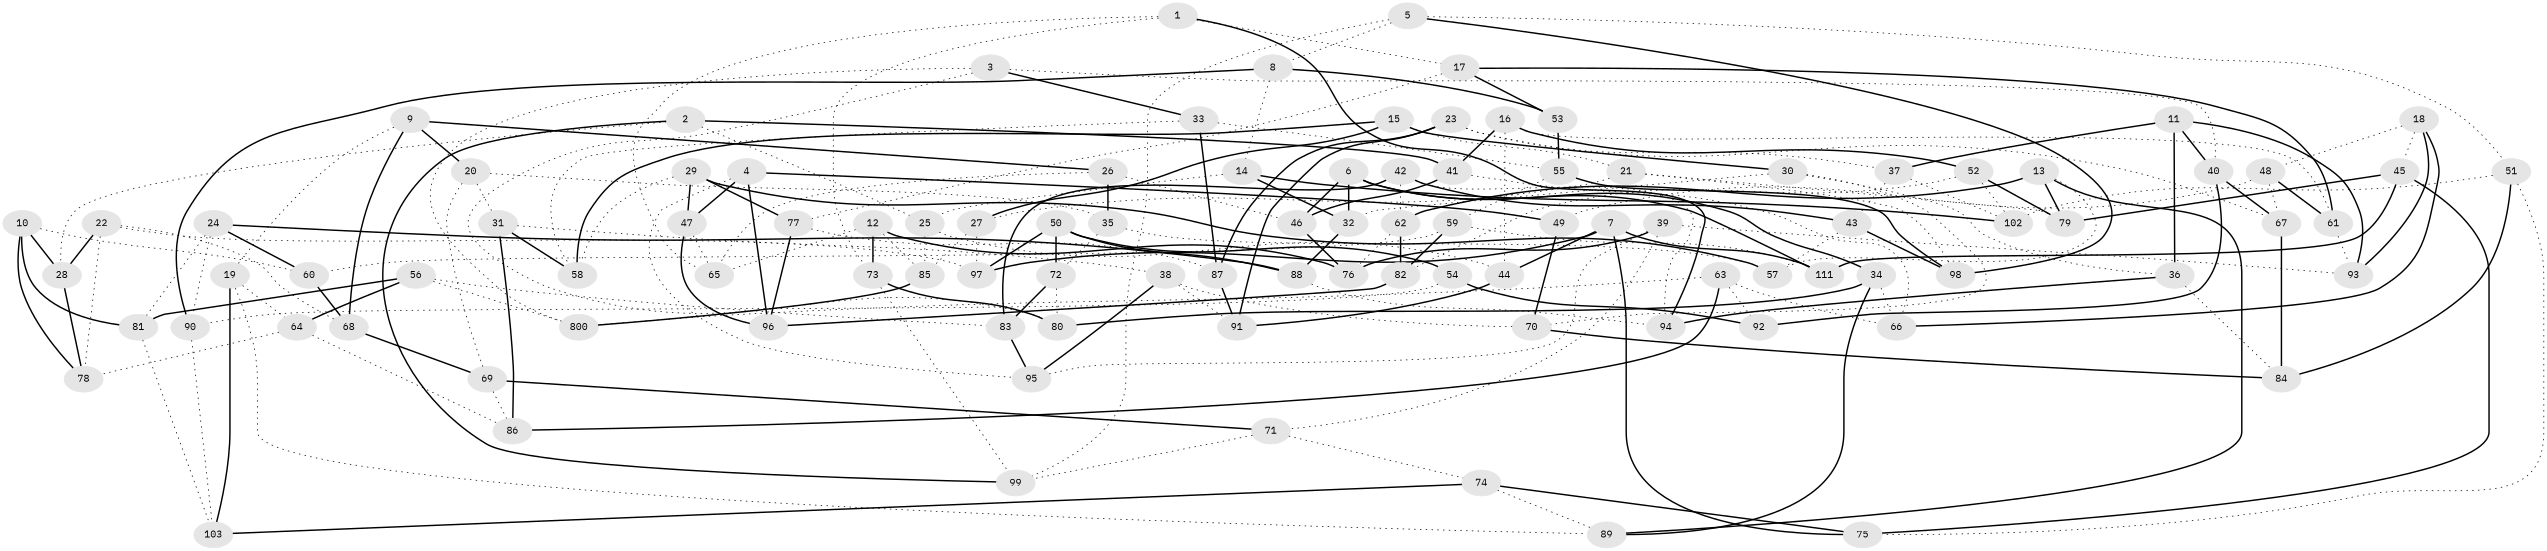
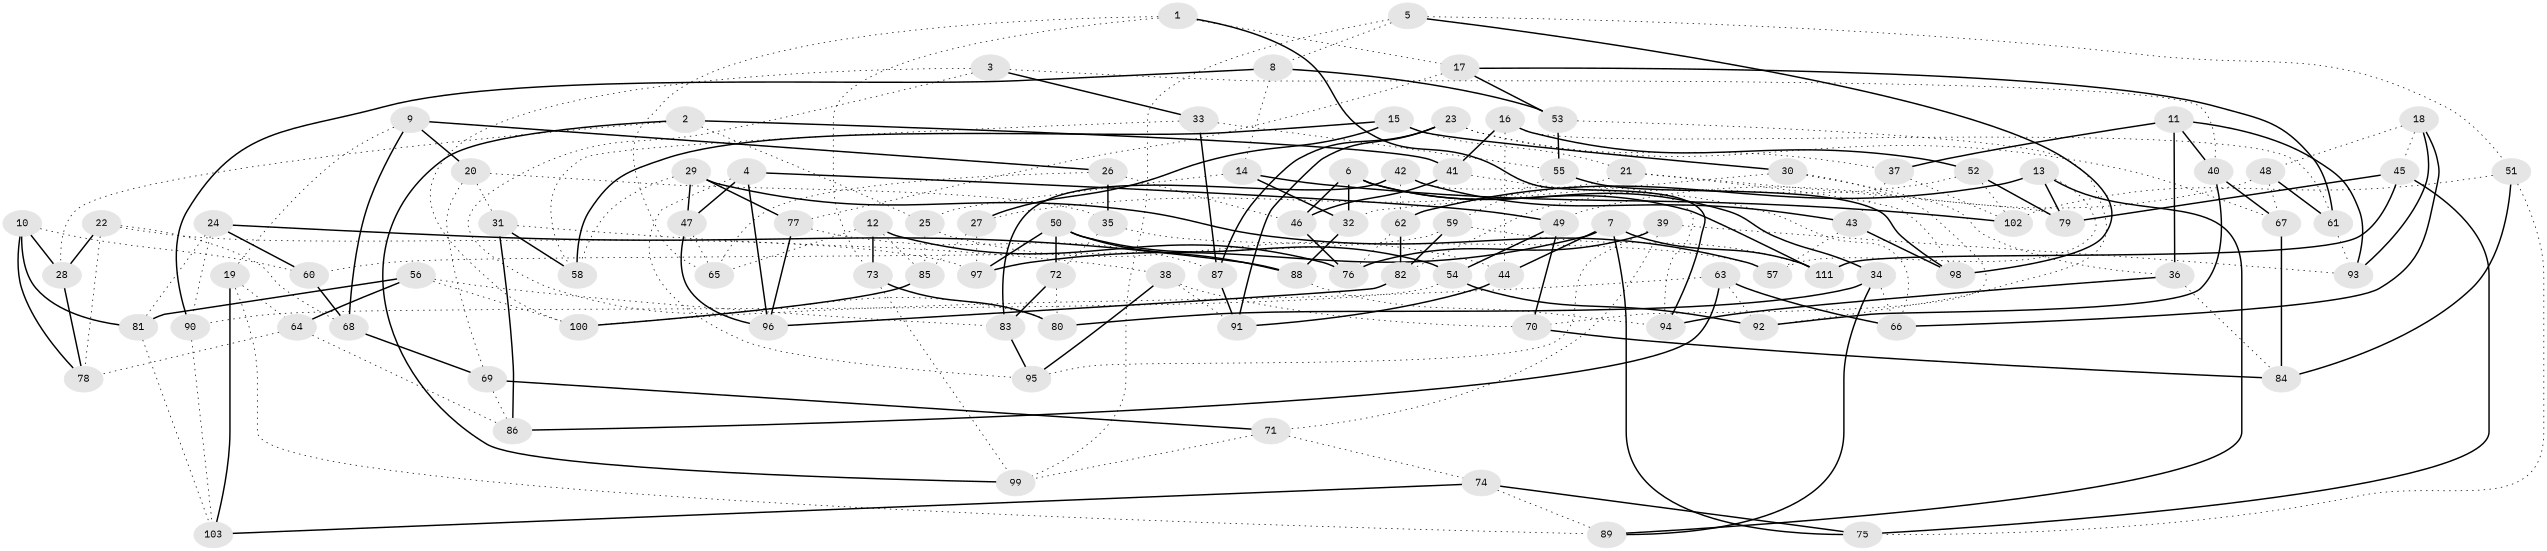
none -> (1995, 145)
none -> (1506, 249)
(1806, 306) -> (1806, 306)
(579, 327) -> (579, 327)
